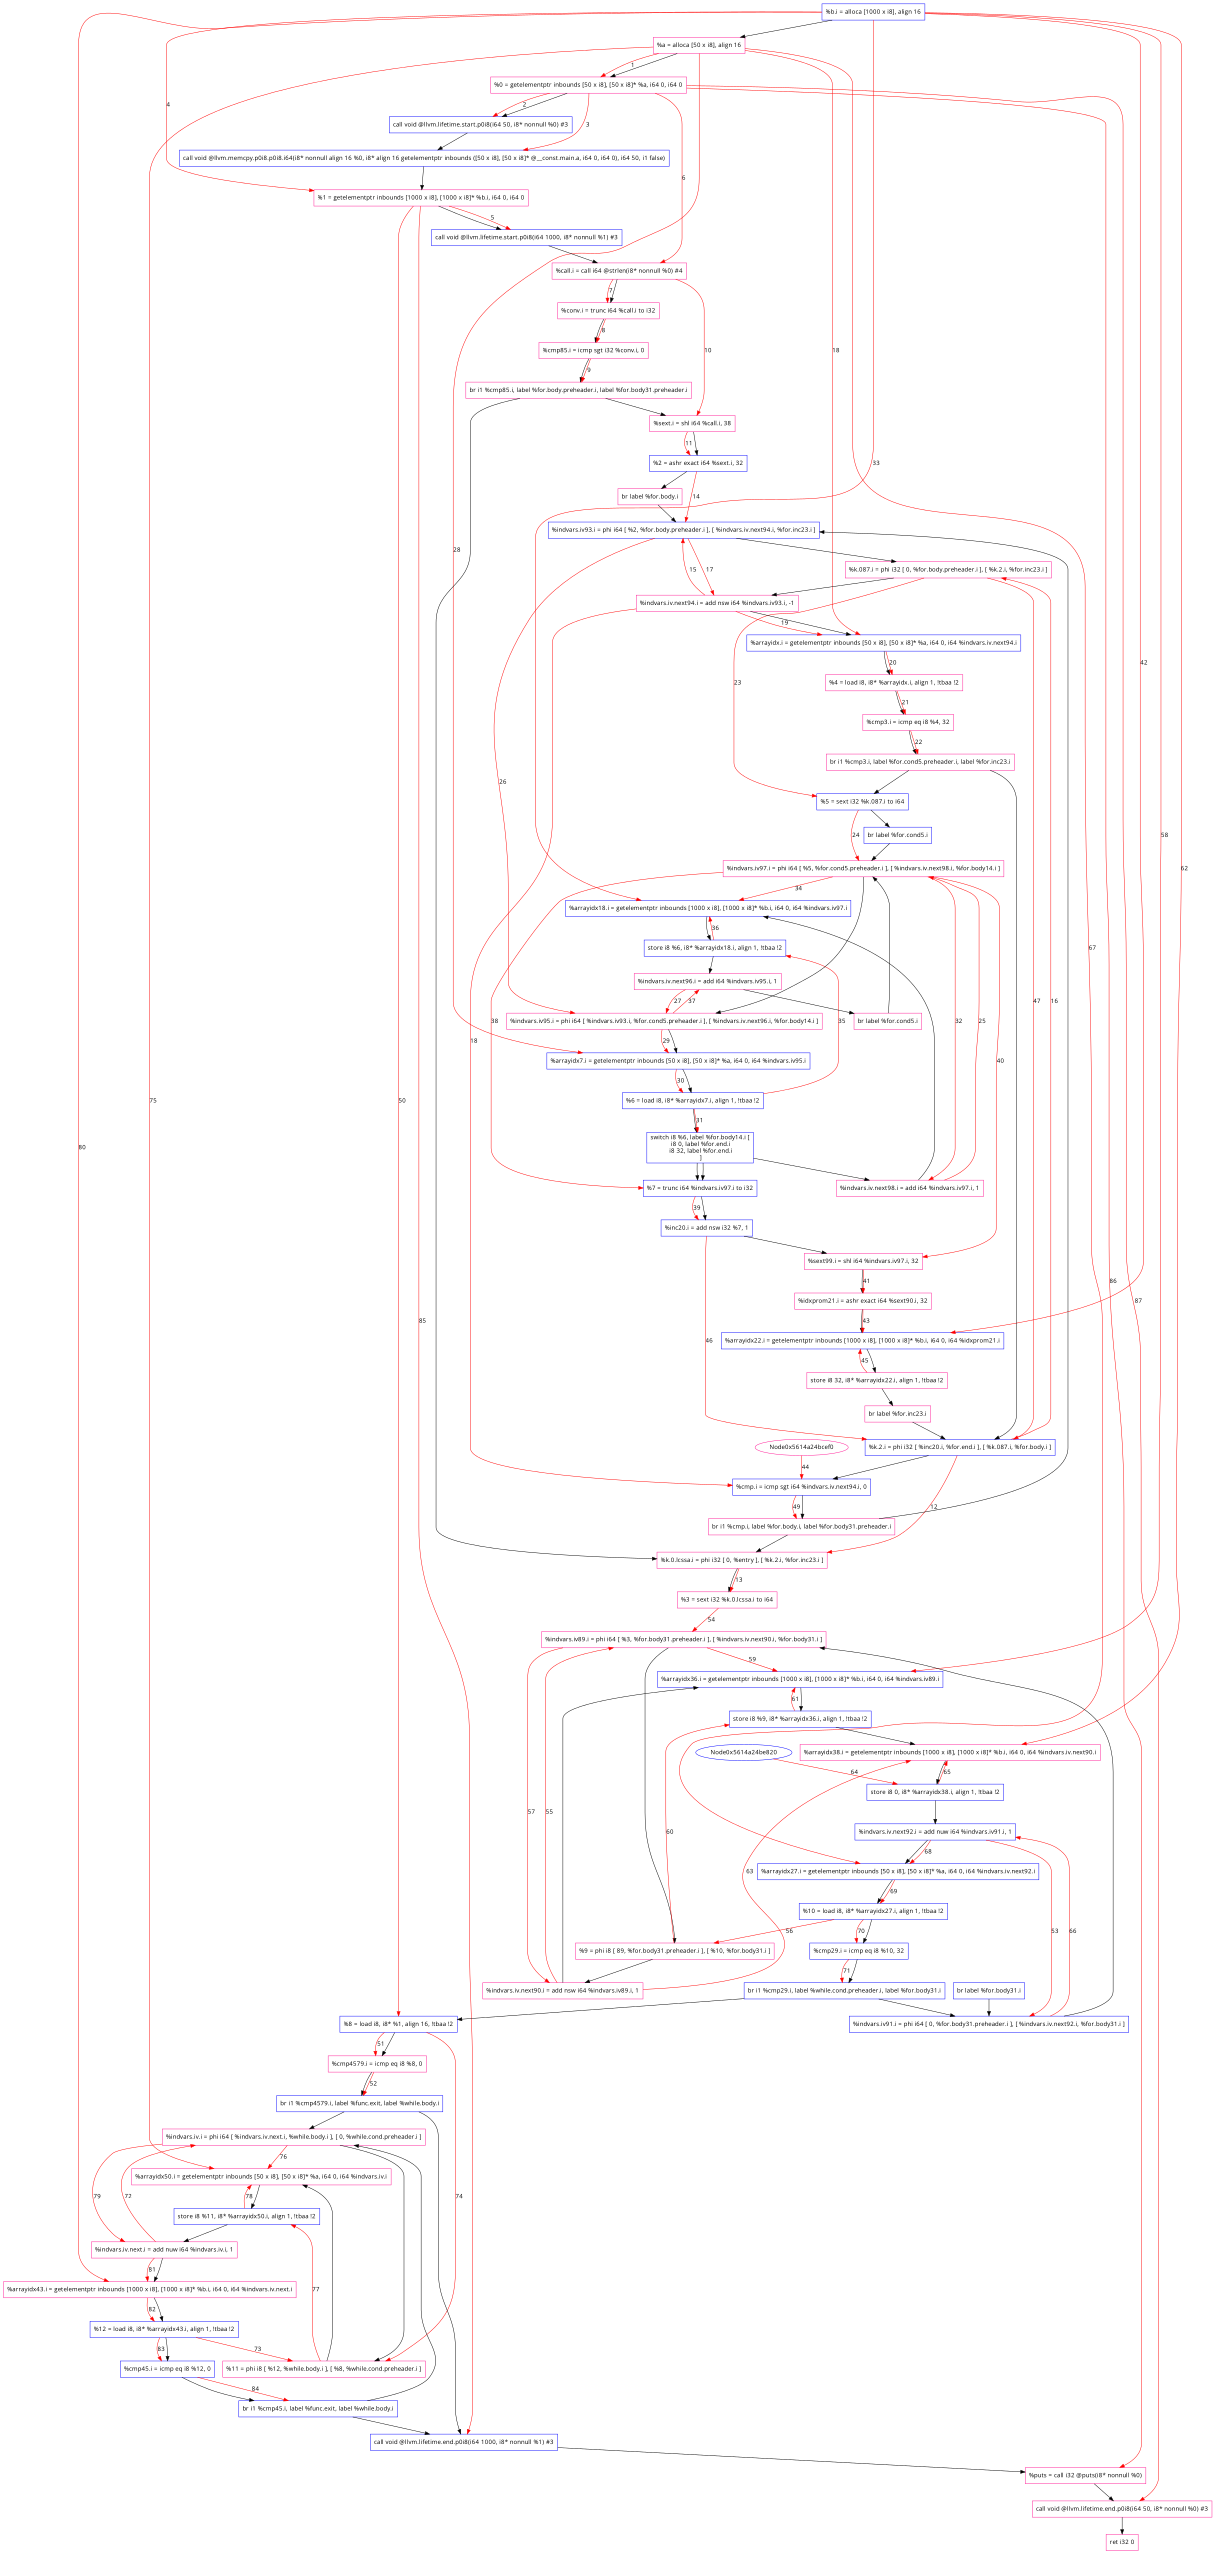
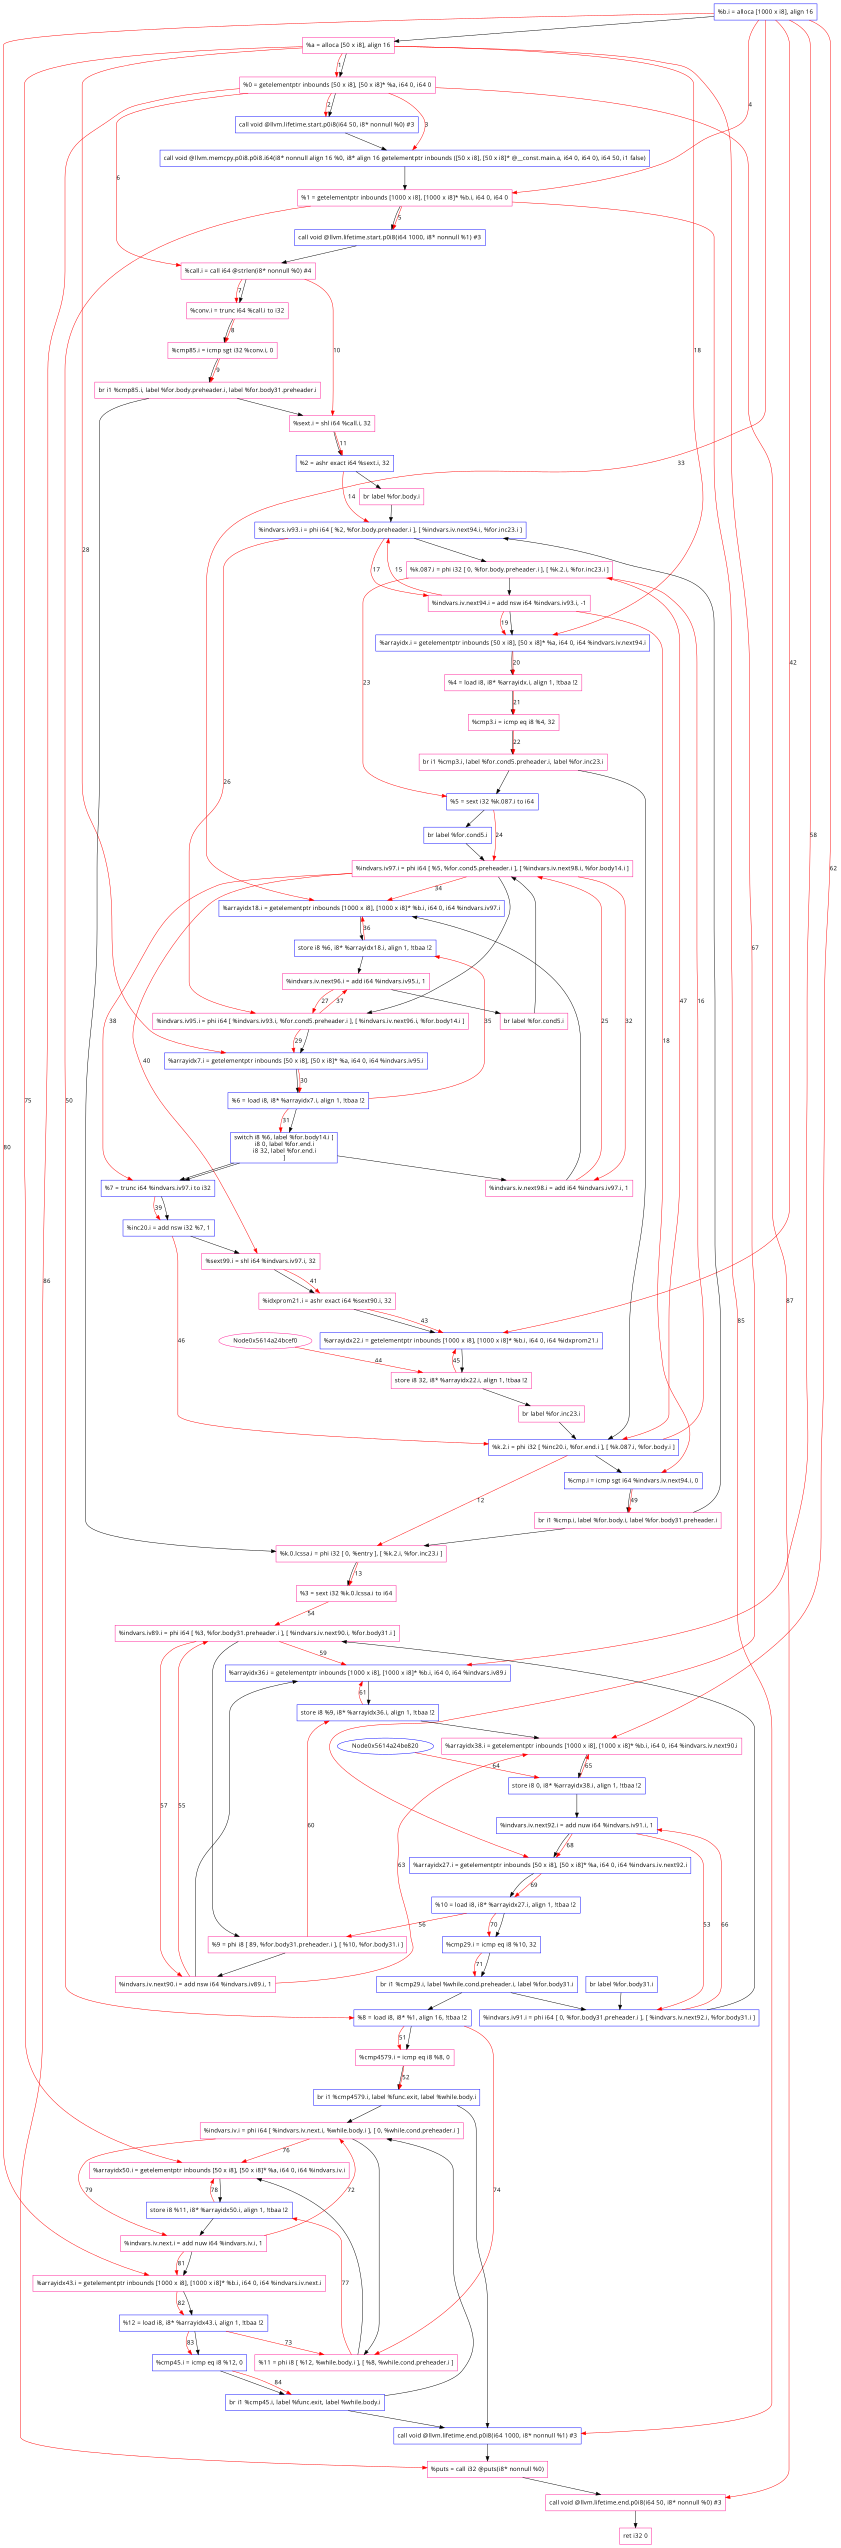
(692, 424) -> (332, 424)
(802, 1465) -> (357, 1359)
